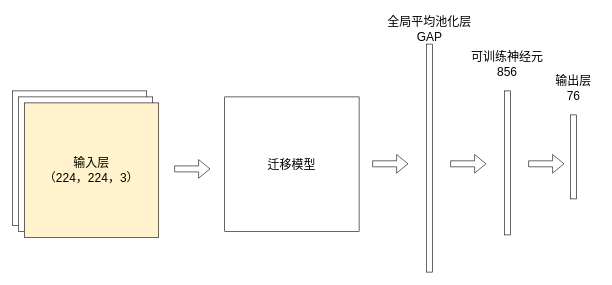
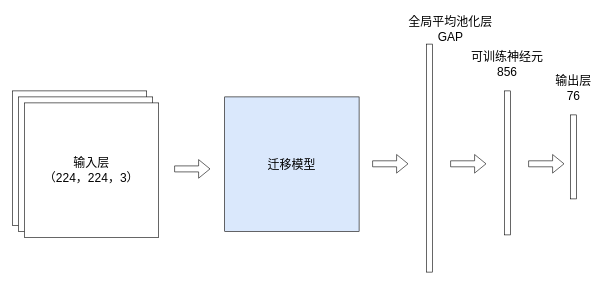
(429, 22) -> (450, 22)
(292, 164) -> (292, 164)
(92, 170) -> (92, 170)
